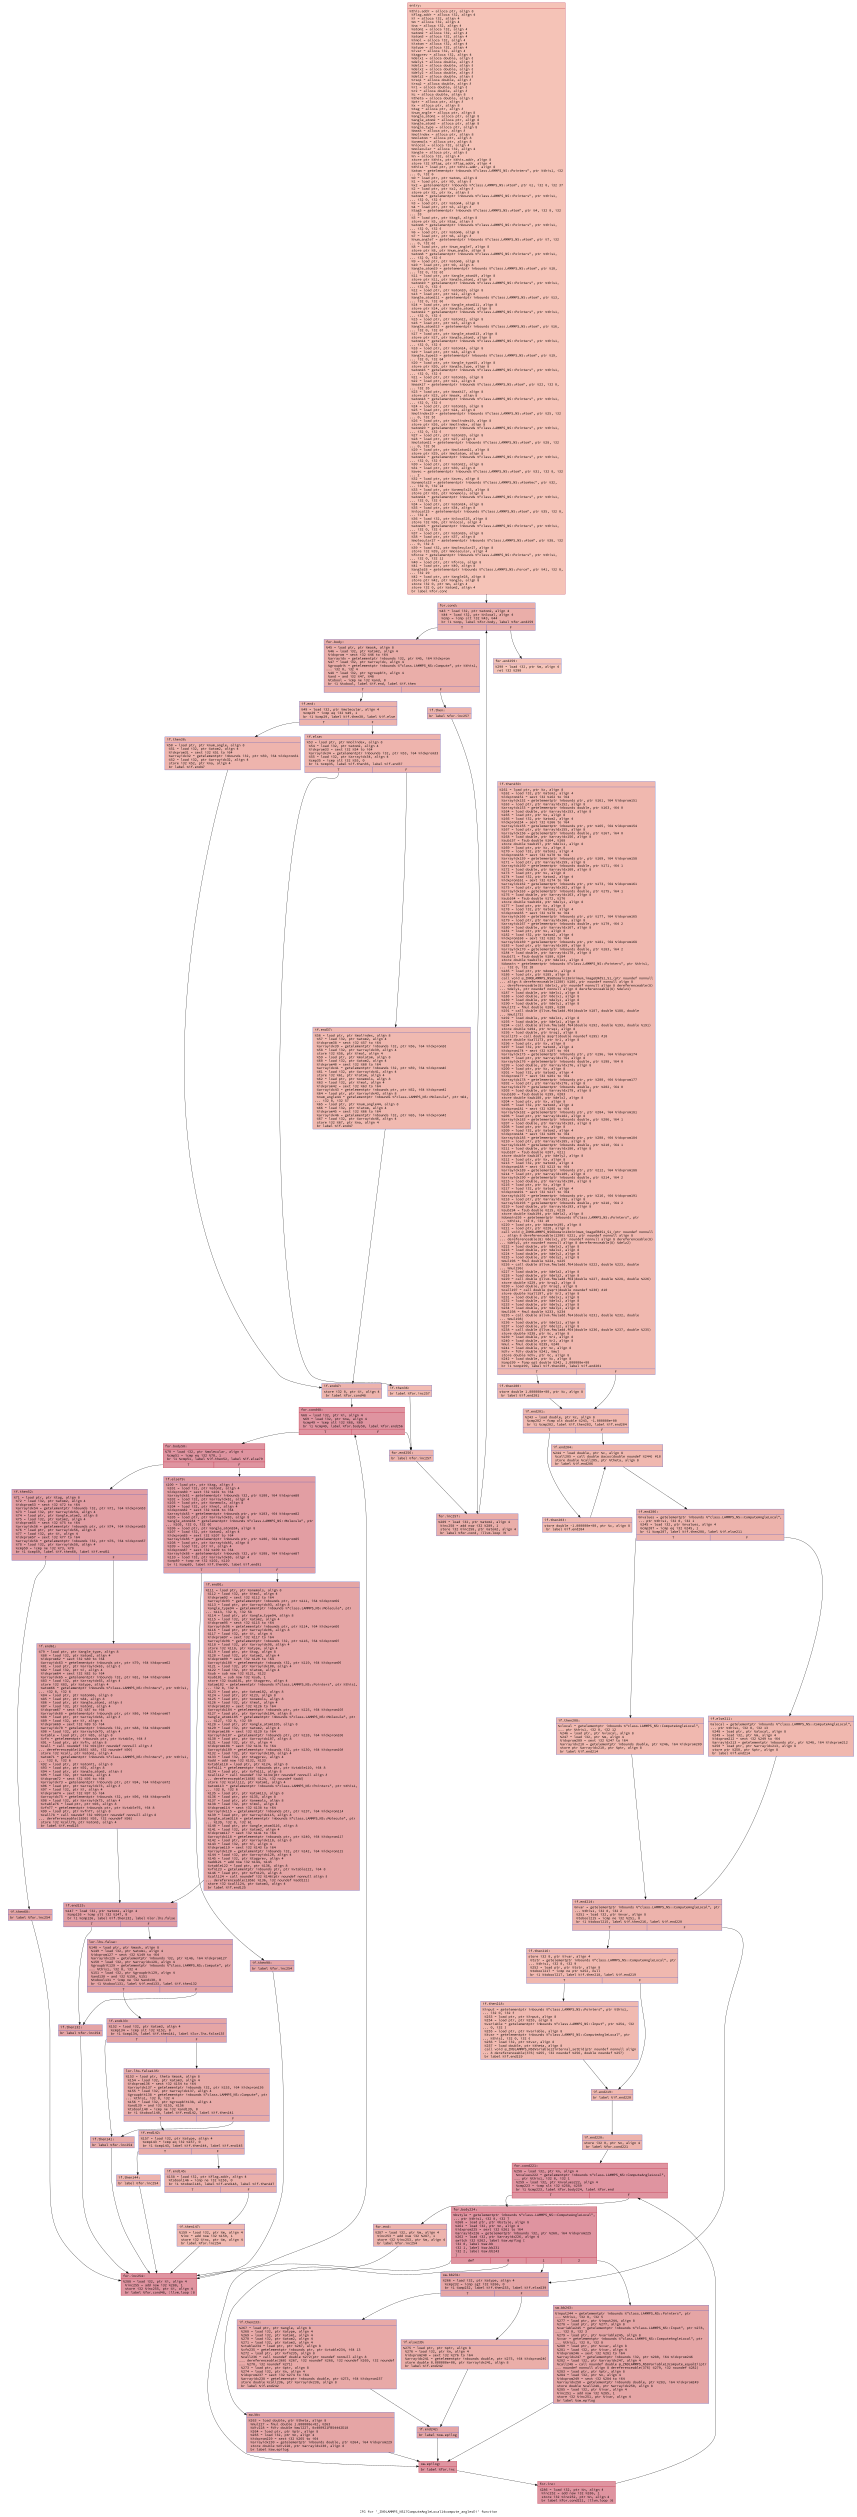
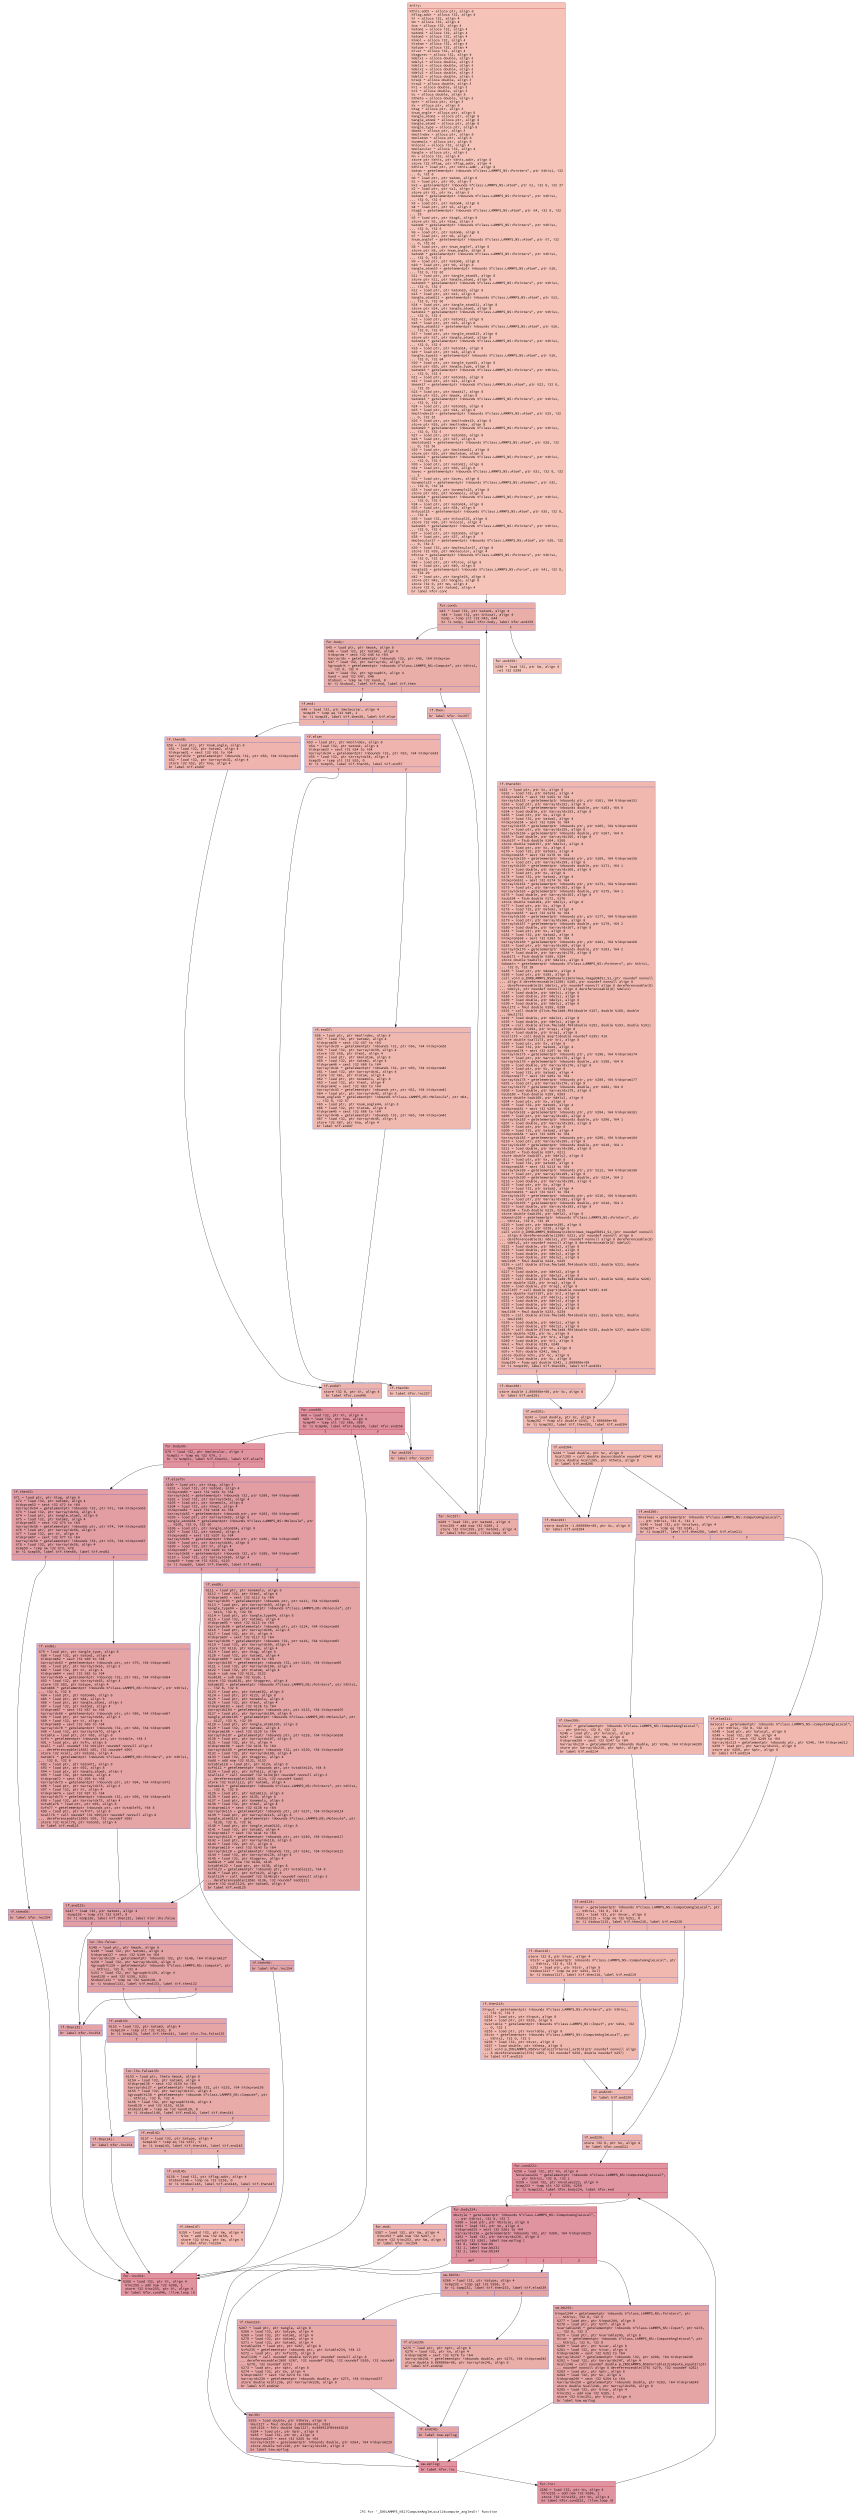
(598, 1493) -> (595, 1491)
(725, 2157) -> (676, 2039)
(138, 2181) -> none
